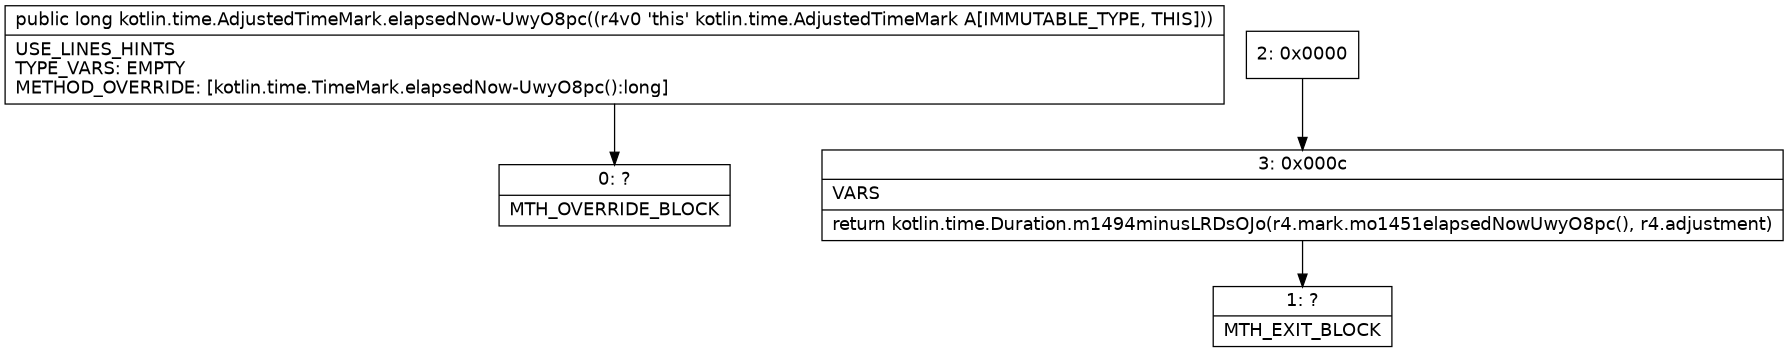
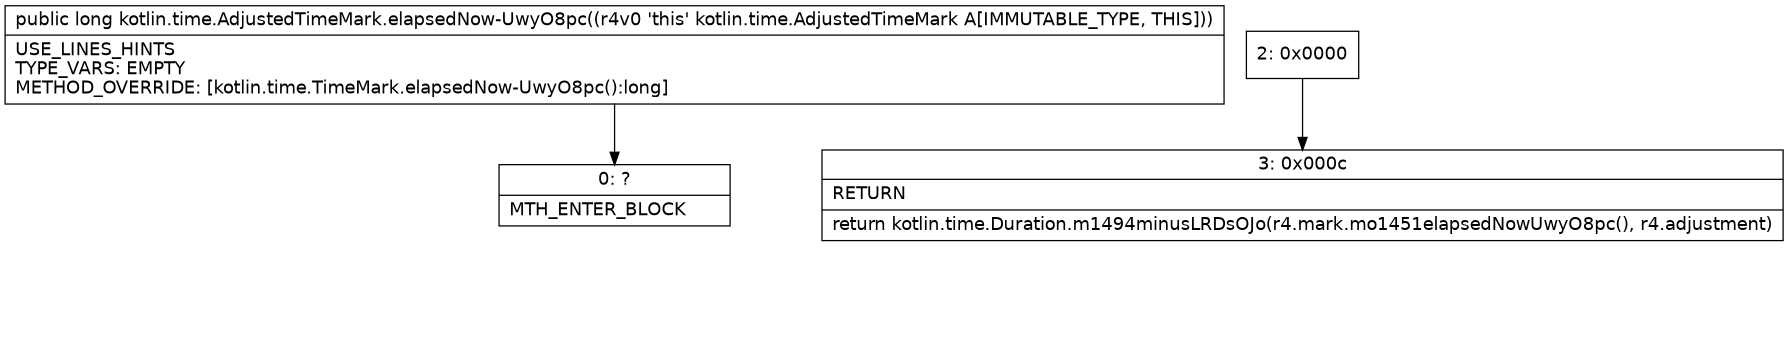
(856, 194) -> (869, 194)
(615, 210) -> (598, 210)
(1303, 317) -> none
